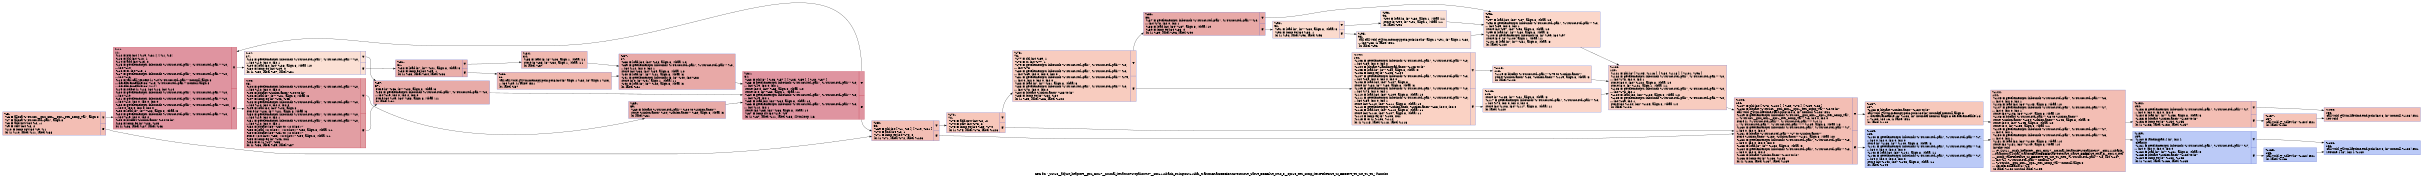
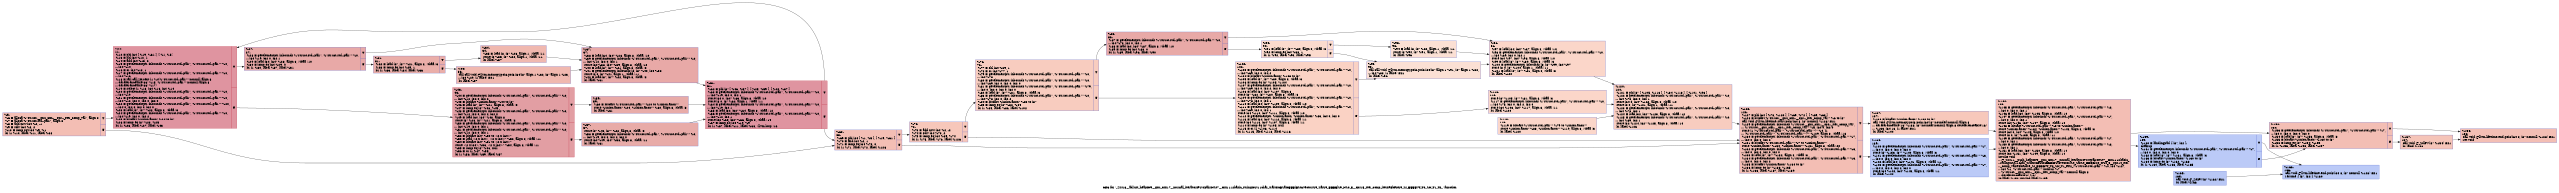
(305, 63) -> (305, 59)
(370, 67) -> (478, 42)
(1389, 67) -> (1269, 76)
(1483, 71) -> (1367, 80)
(2259, 156) -> (2283, 156)
